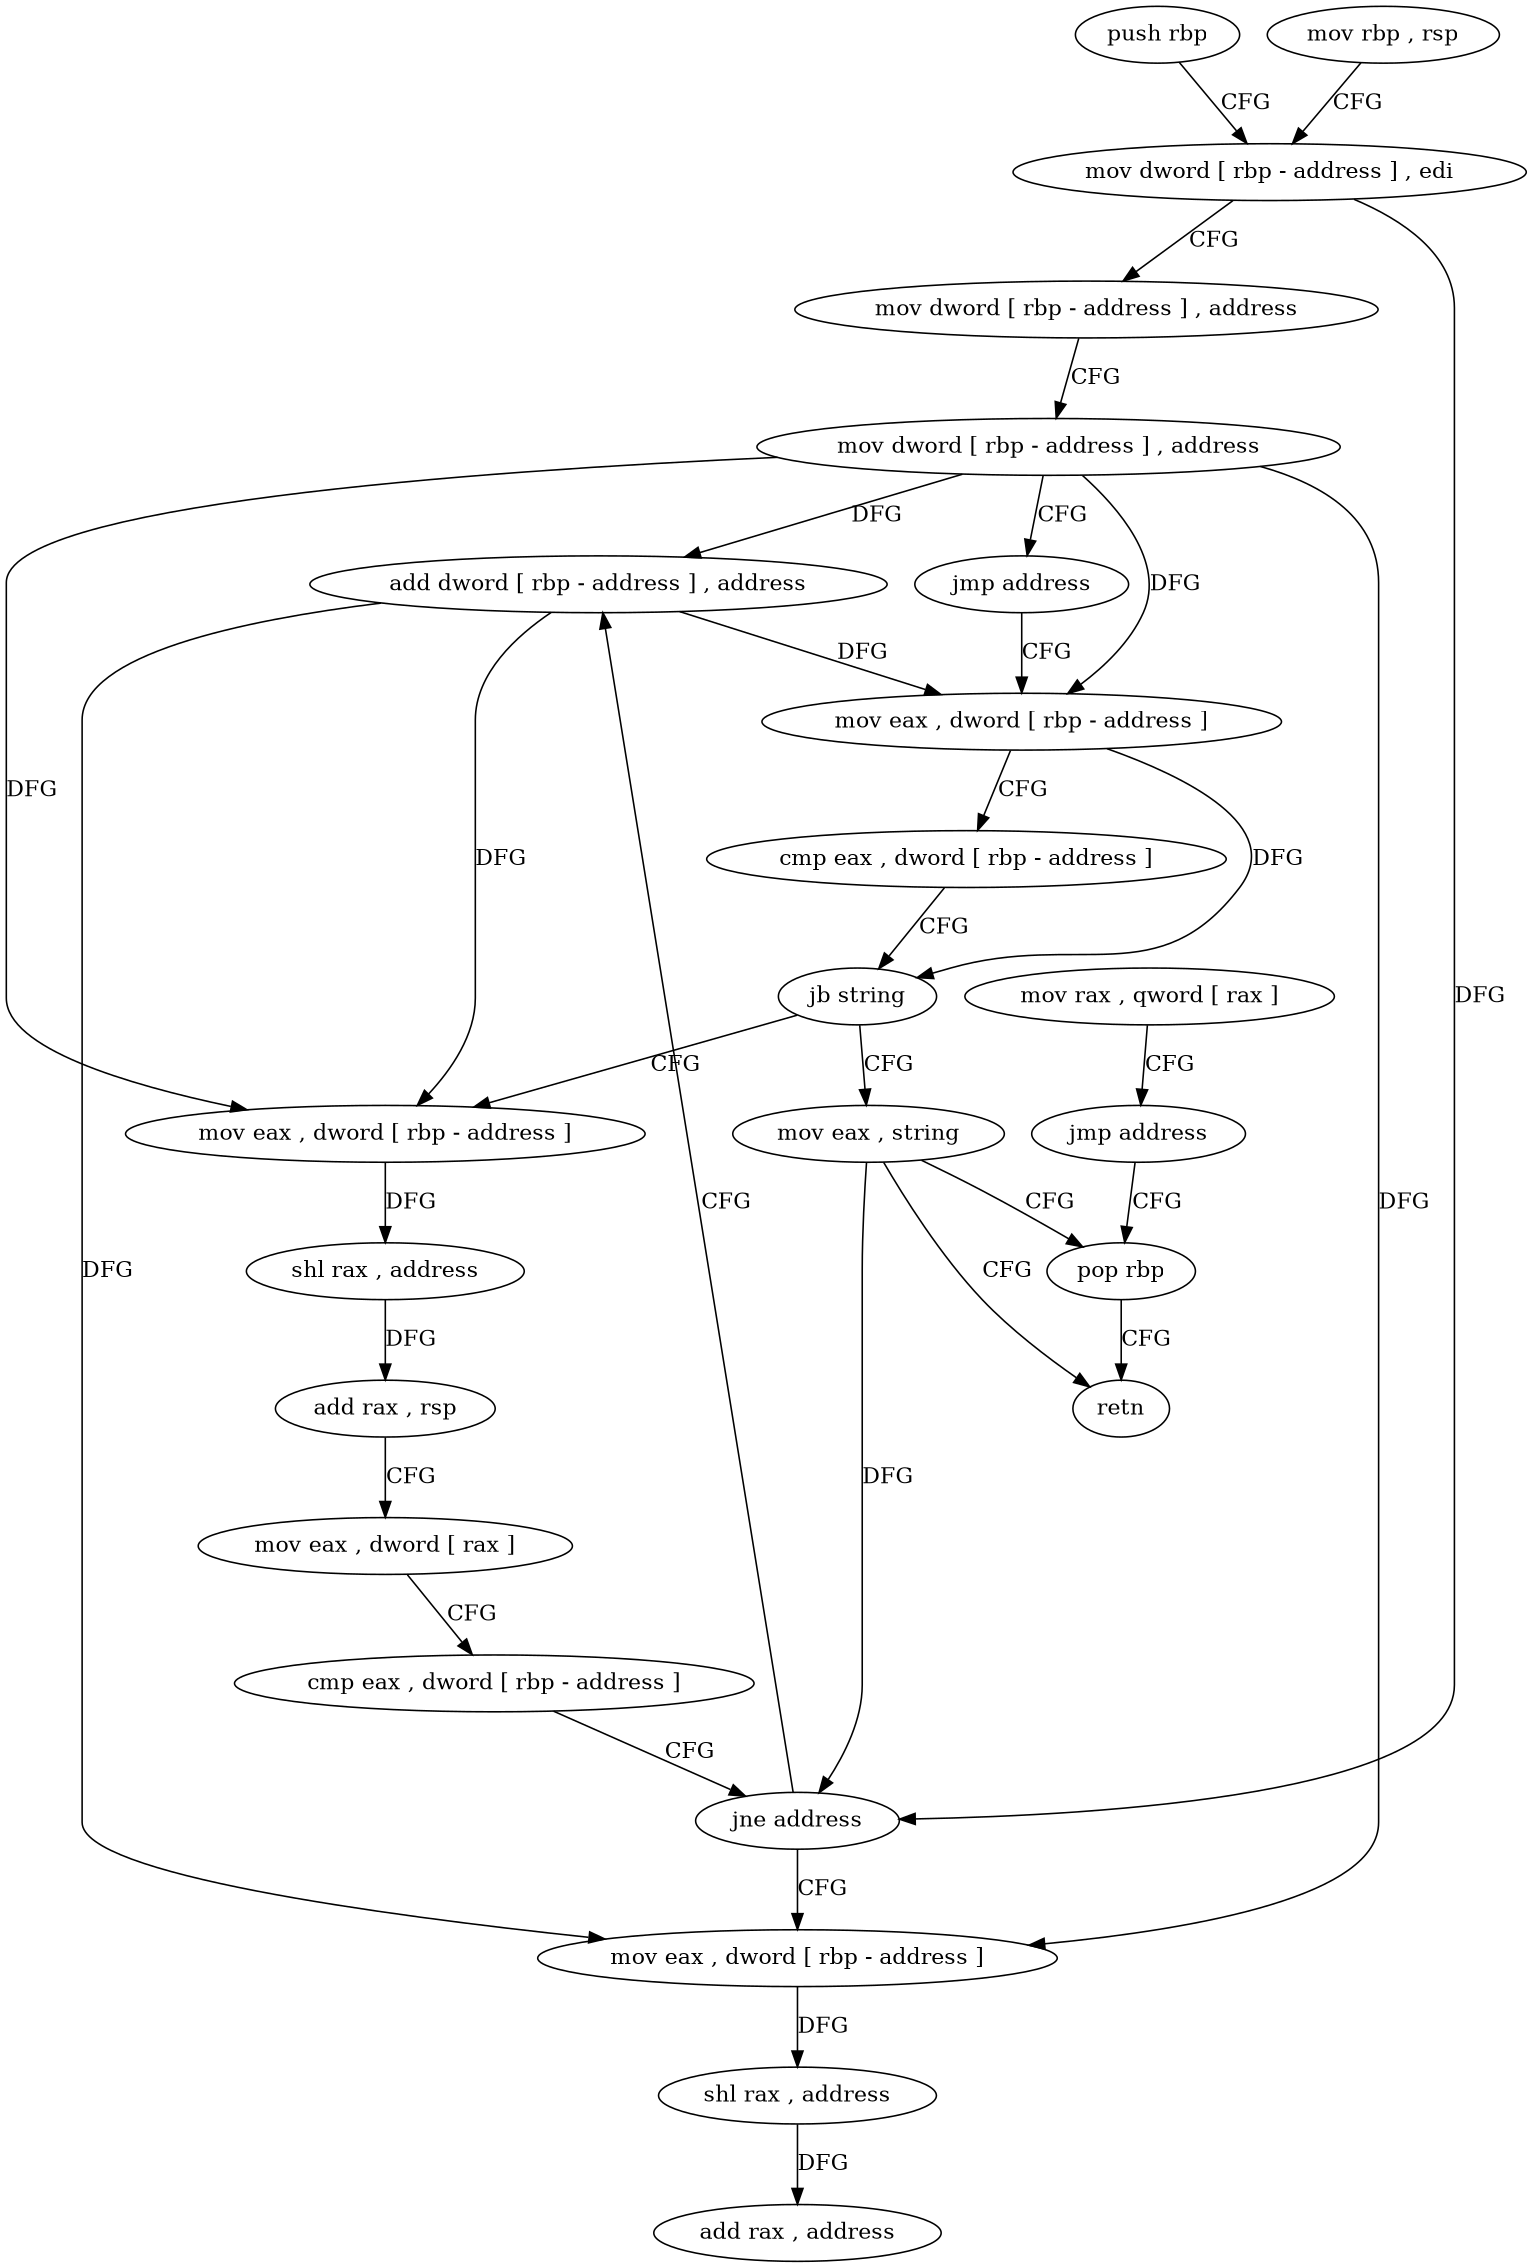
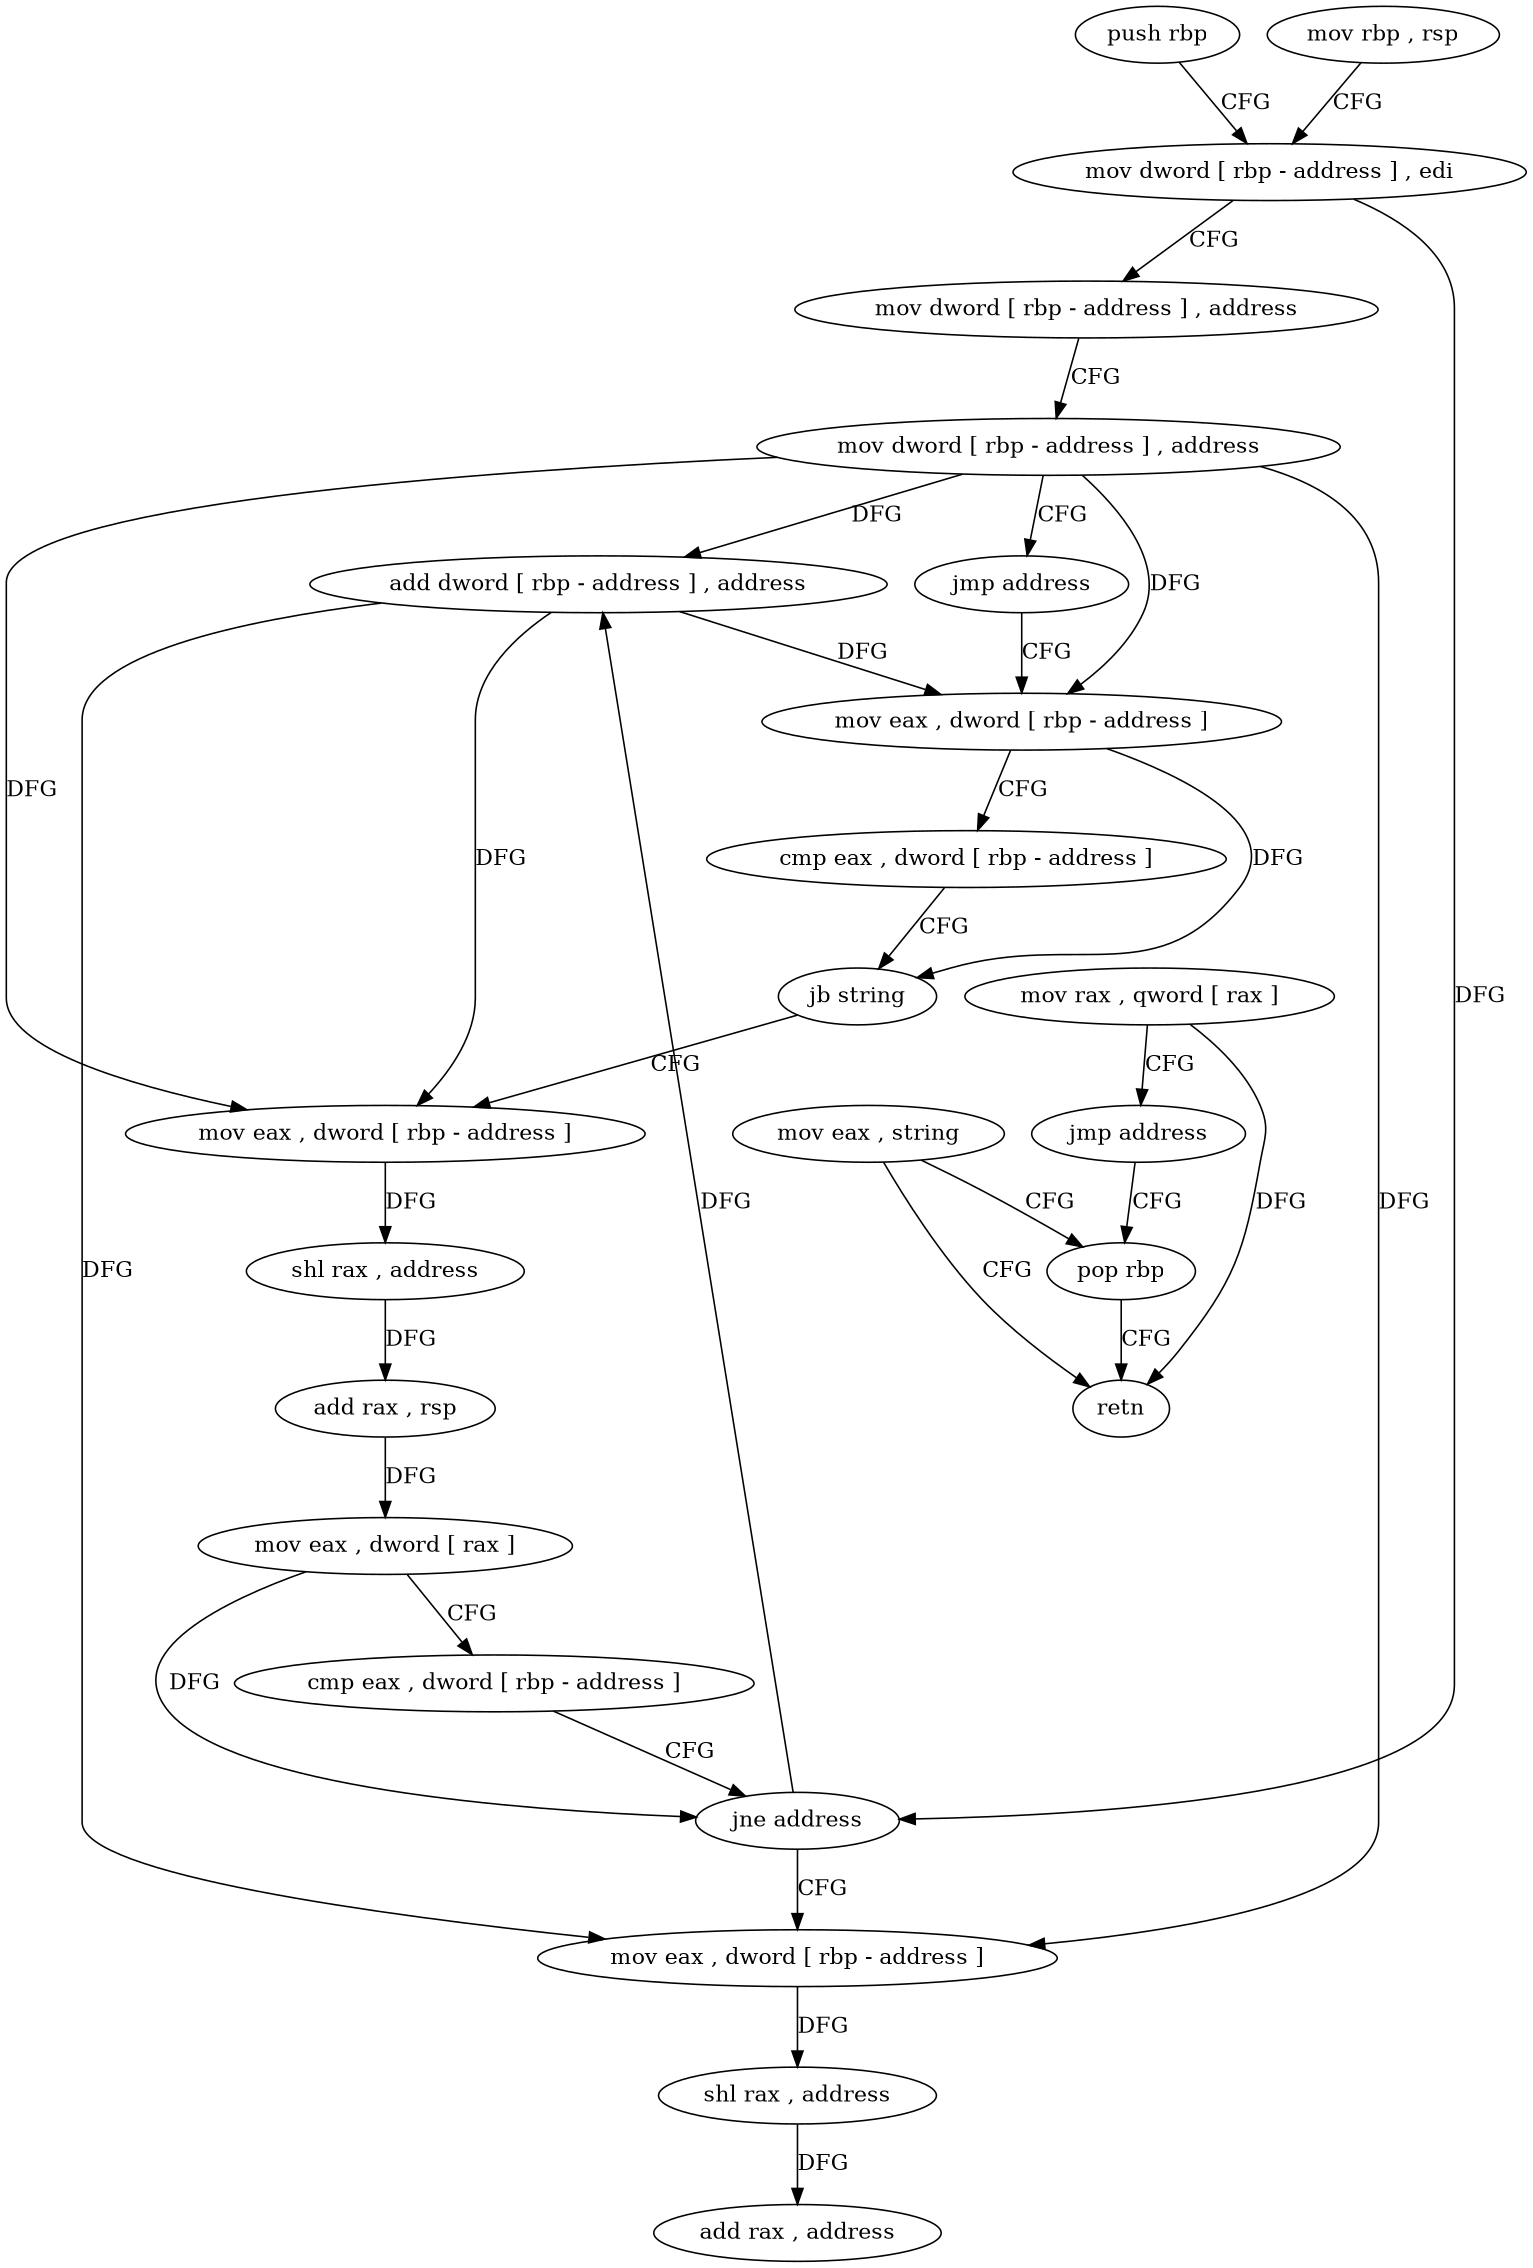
(862, 1057) -> none
none -> (1253, 1198)
(726, 1203) -> (726, 1203)
(862, 1475) -> (305, 1774)
(411, 1477) -> (411, 1477)
